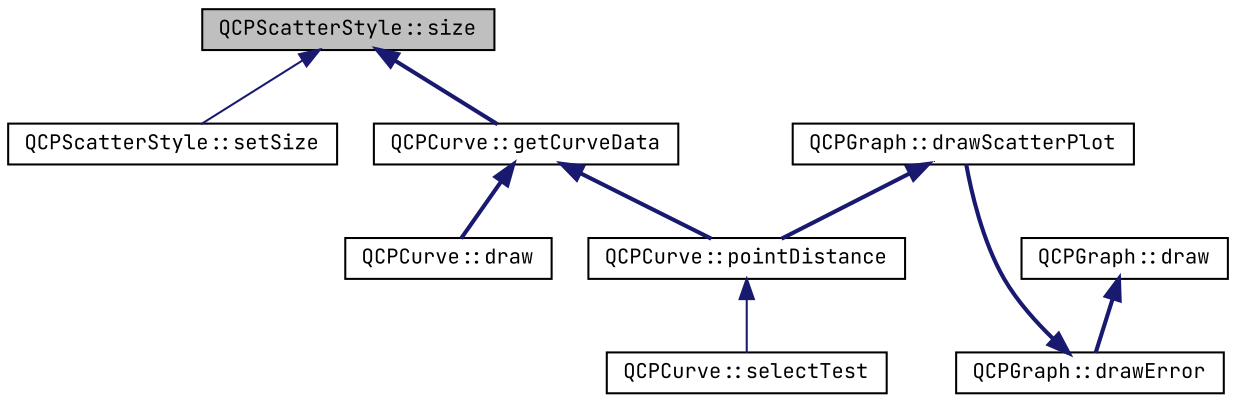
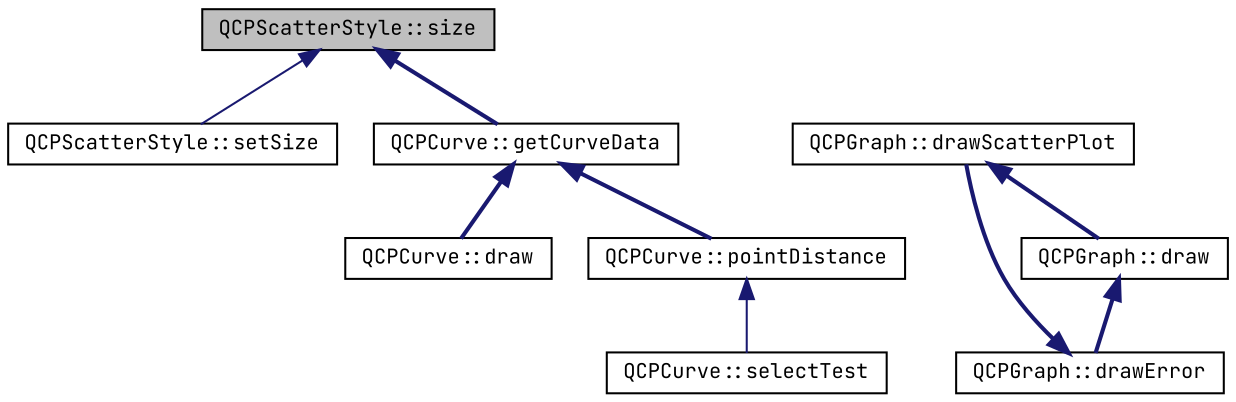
(846, 206) -> (1053, 207)
